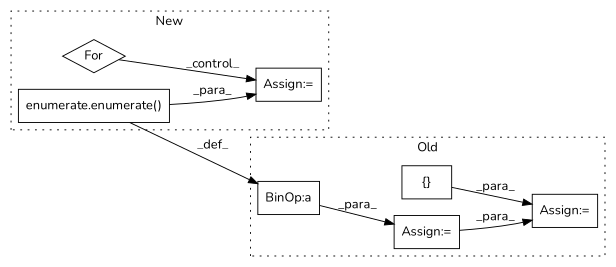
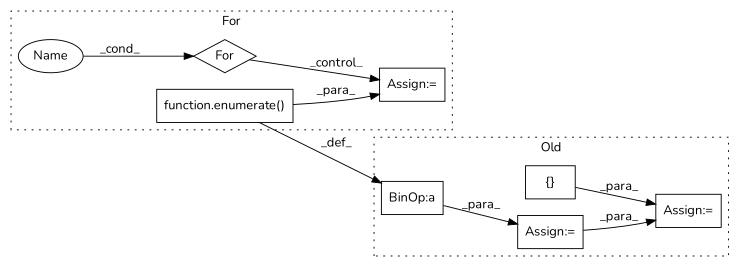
(170, 22) -> (232, 22)
none -> (51, 56)
(94, 106) -> (225, 106)
